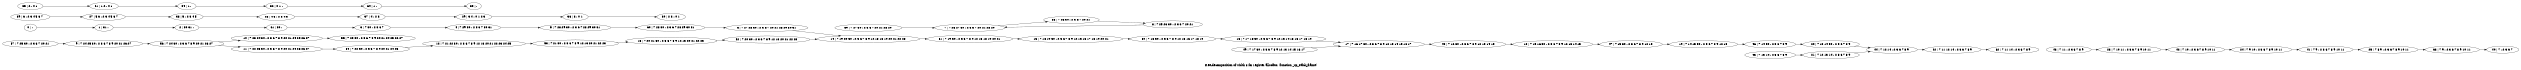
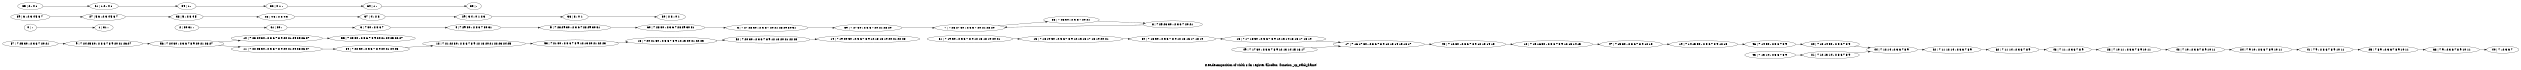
(143, 28) -> none
(816, 33) -> (820, 28)
(923, 39) -> none
none -> (2042, 50)
